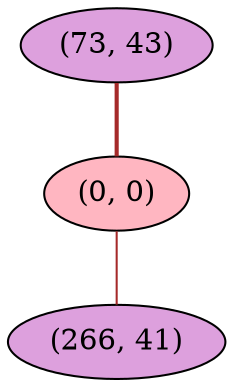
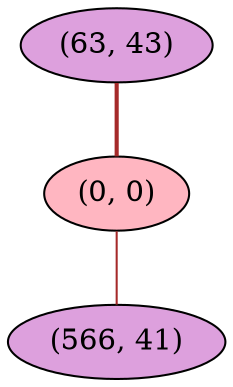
(117, 45) -> (117, 45)
(117, 342) -> (117, 342)
